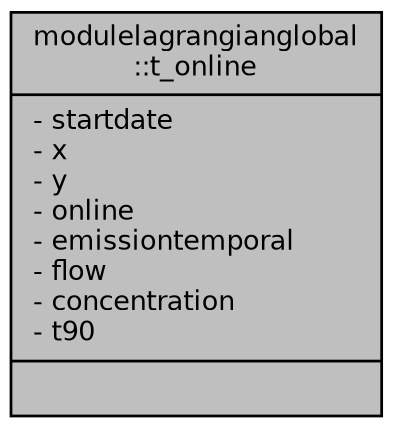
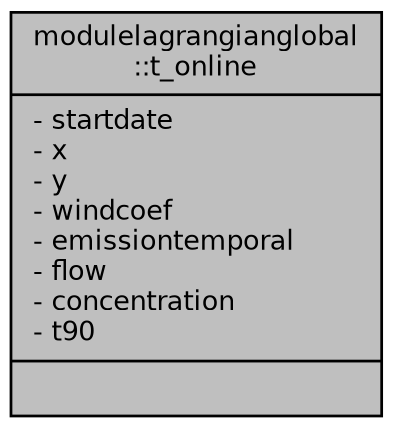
(84, 211) -> (104, 211)
